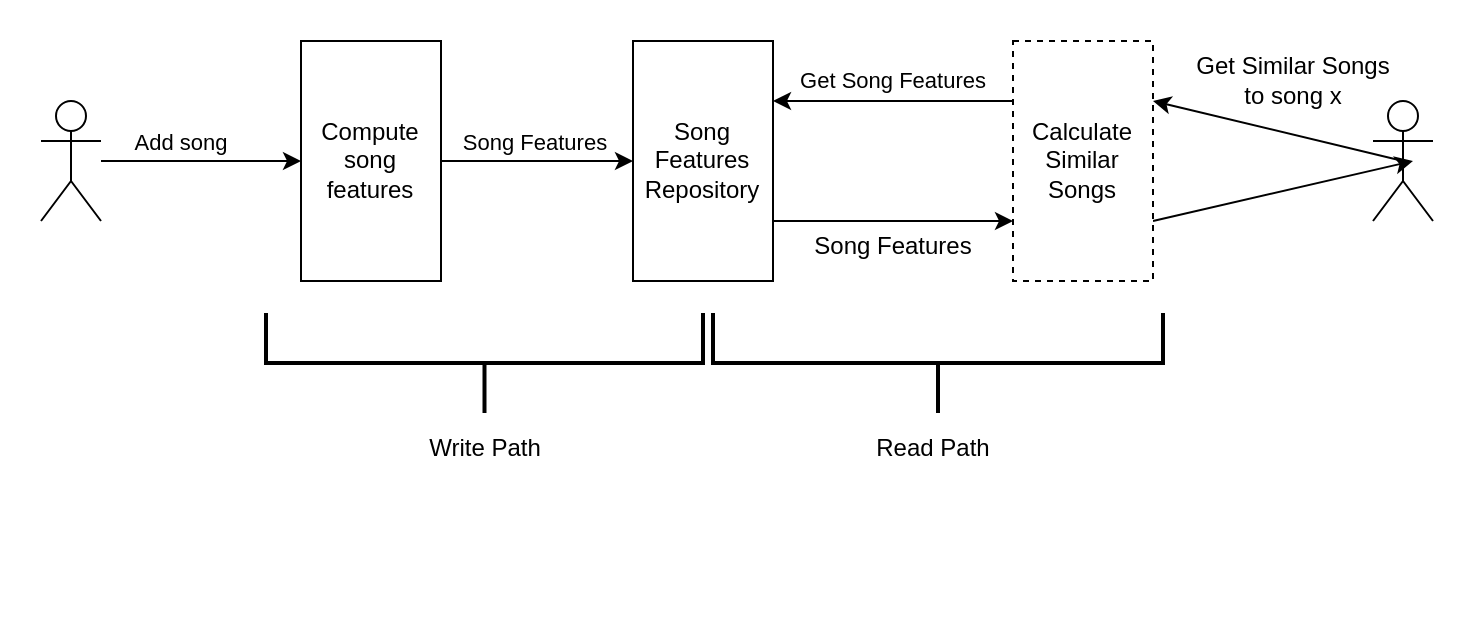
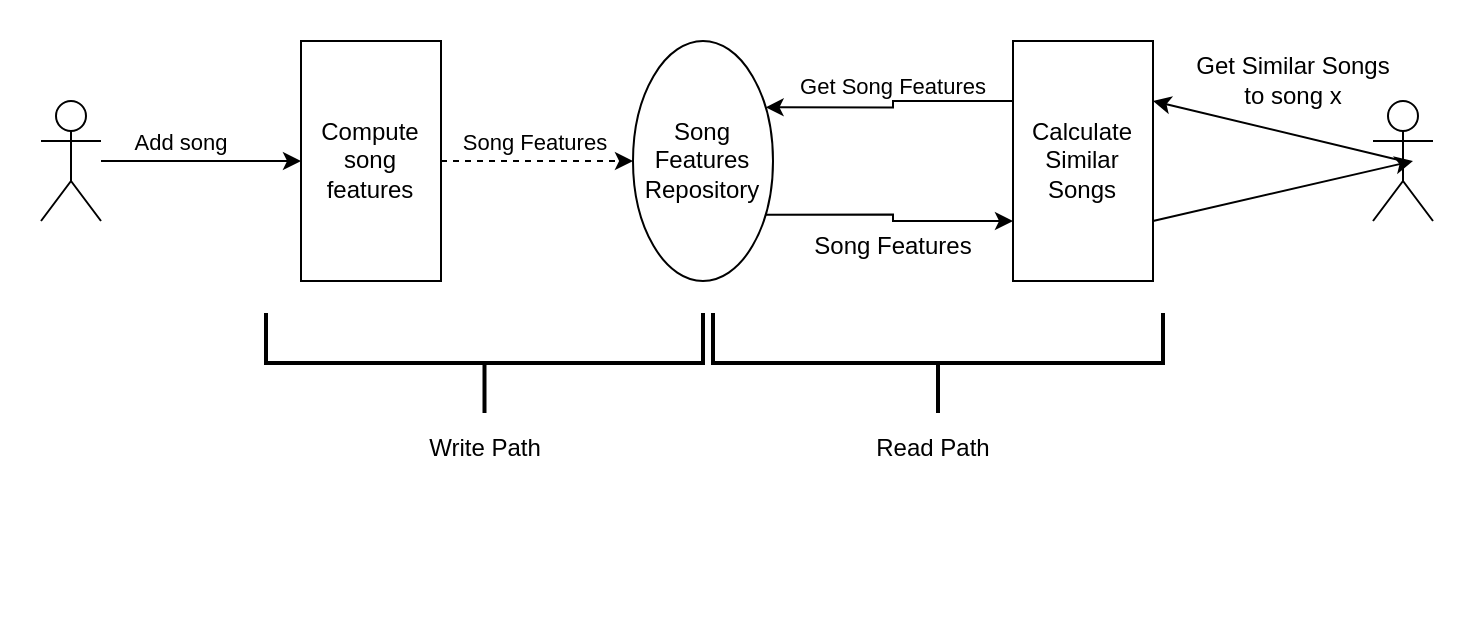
(532, 161) -> (532, 161)
(703, 161) -> (703, 161)
(1083, 161) -> (1083, 161)
